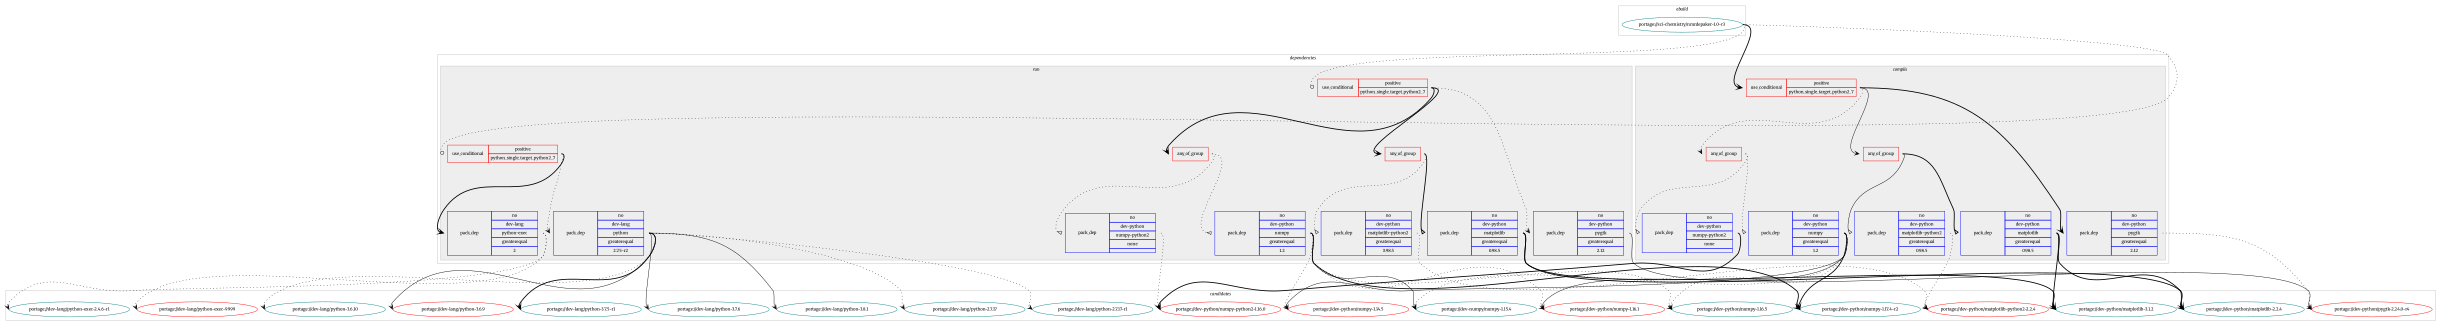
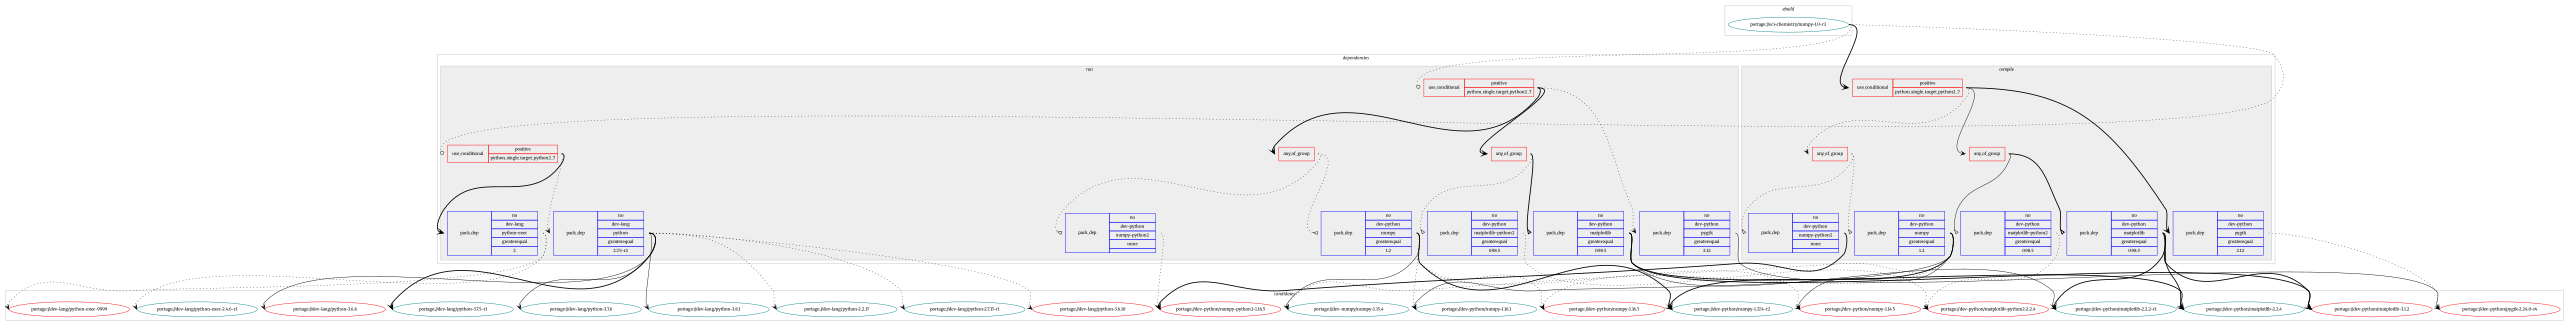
(1682, 25) -> (1788, 25)
(325, 309) -> (1093, 309)
(453, 309) -> (325, 309)
(965, 309) -> (837, 309)
(1221, 309) -> (1221, 309)
(1604, 309) -> (1477, 309)
(1732, 309) -> (1604, 309)
none -> (2116, 309)
(2116, 309) -> (2372, 309)
